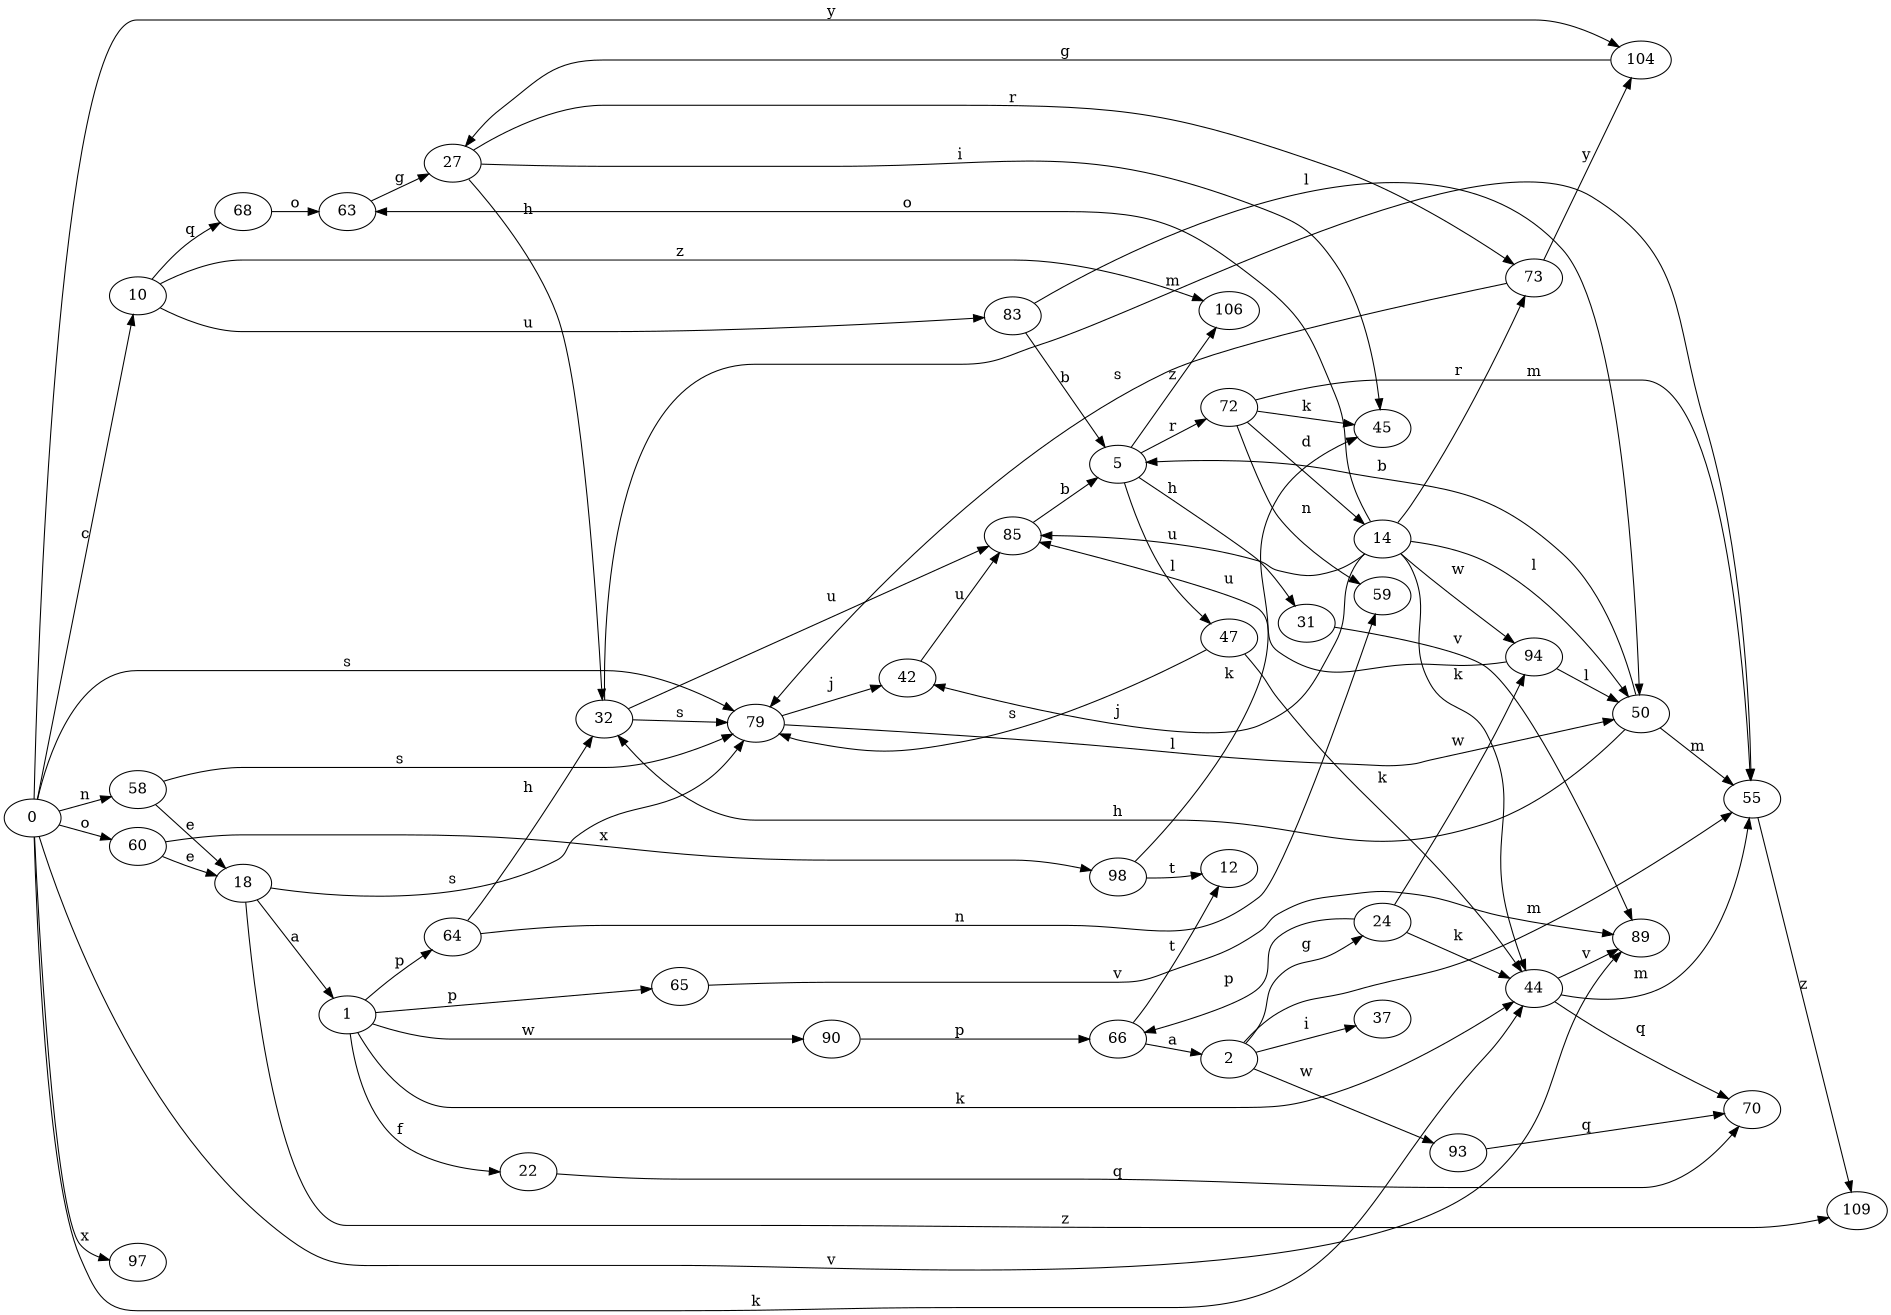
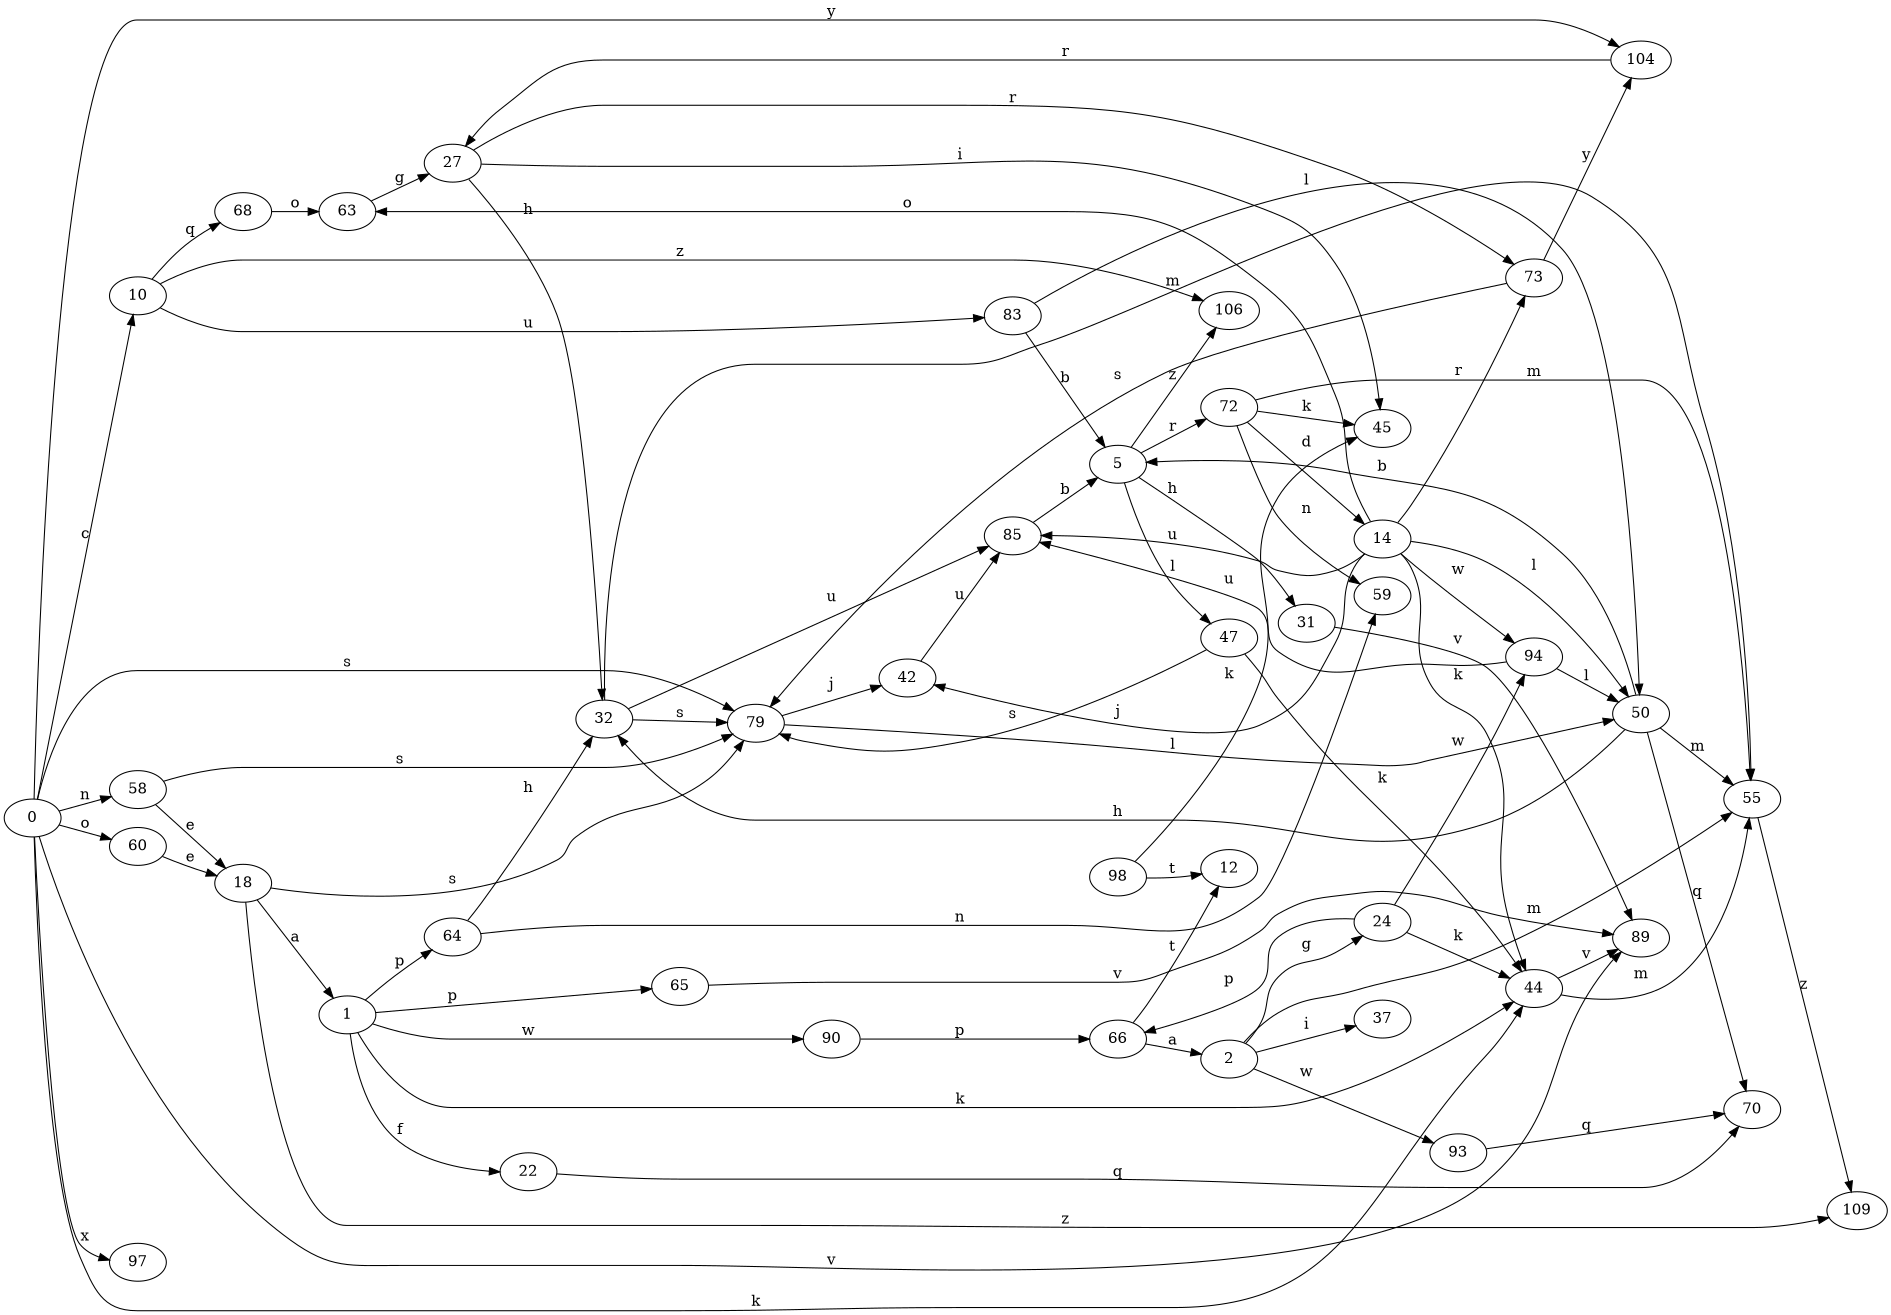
(1065, 52) -> (1065, 52)
(623, 848) -> none
(1635, 1051) -> (1695, 907)
